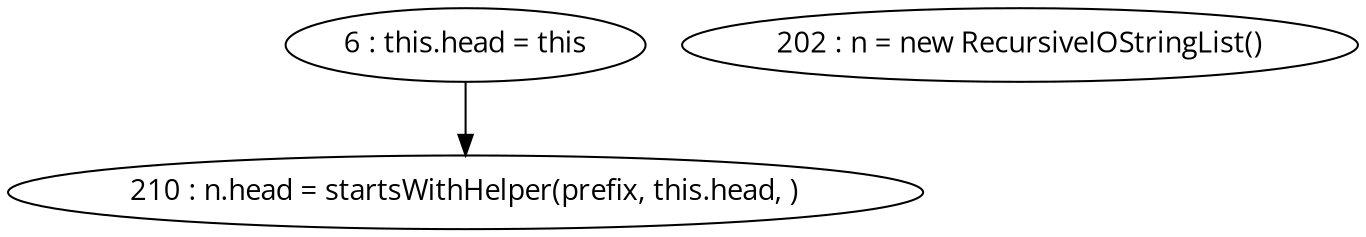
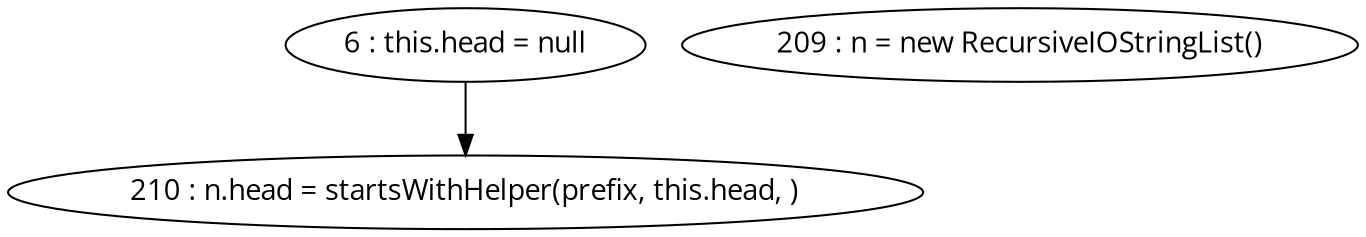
(466, 45) -> (466, 45)
(1020, 45) -> (1020, 45)
